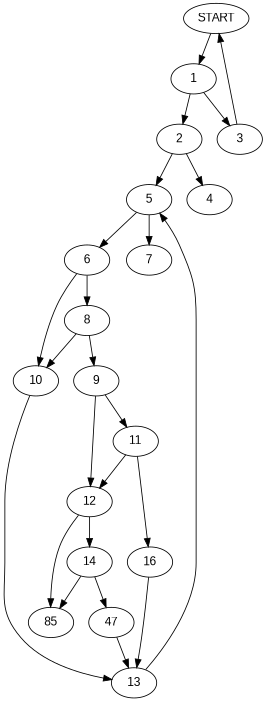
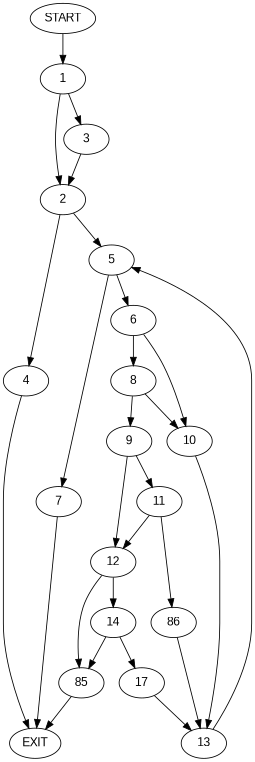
(229, 83) -> (76, 166)
(150, 562) -> (174, 622)
(111, 622) -> (142, 683)
none -> (35, 743)
